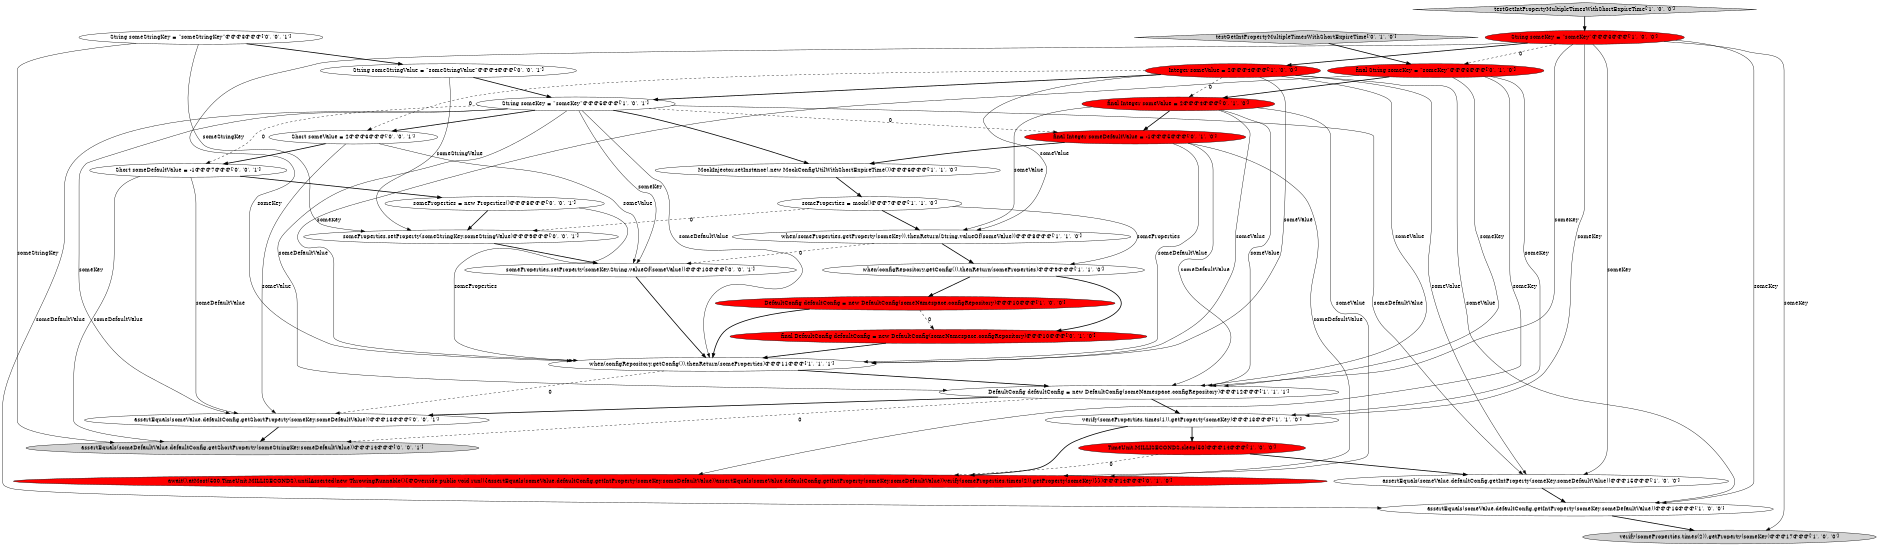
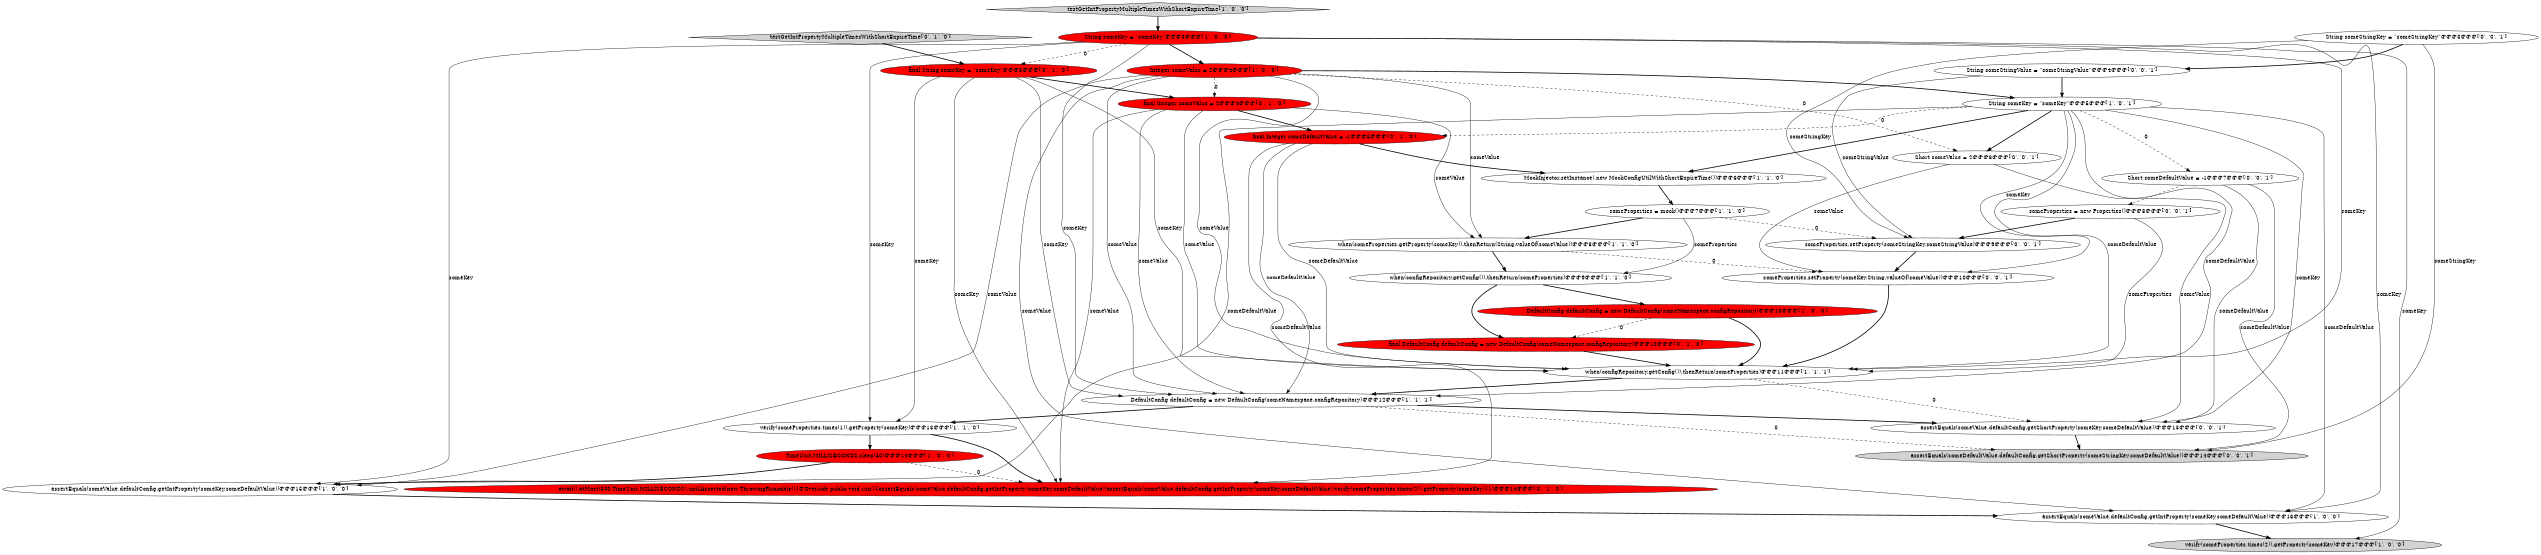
(277, 154) -> none
(339, 187) -> (2157, 194)
